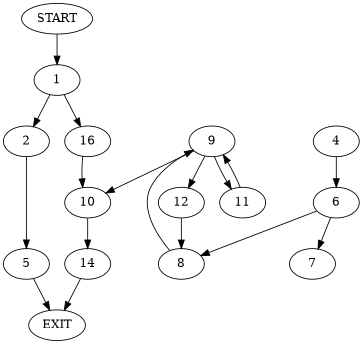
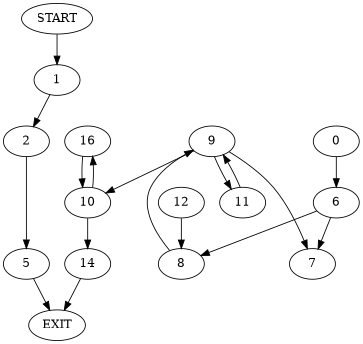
(70, 107) -> (93, 176)
(336, 141) -> (336, 141)
(199, 168) -> (275, 189)
